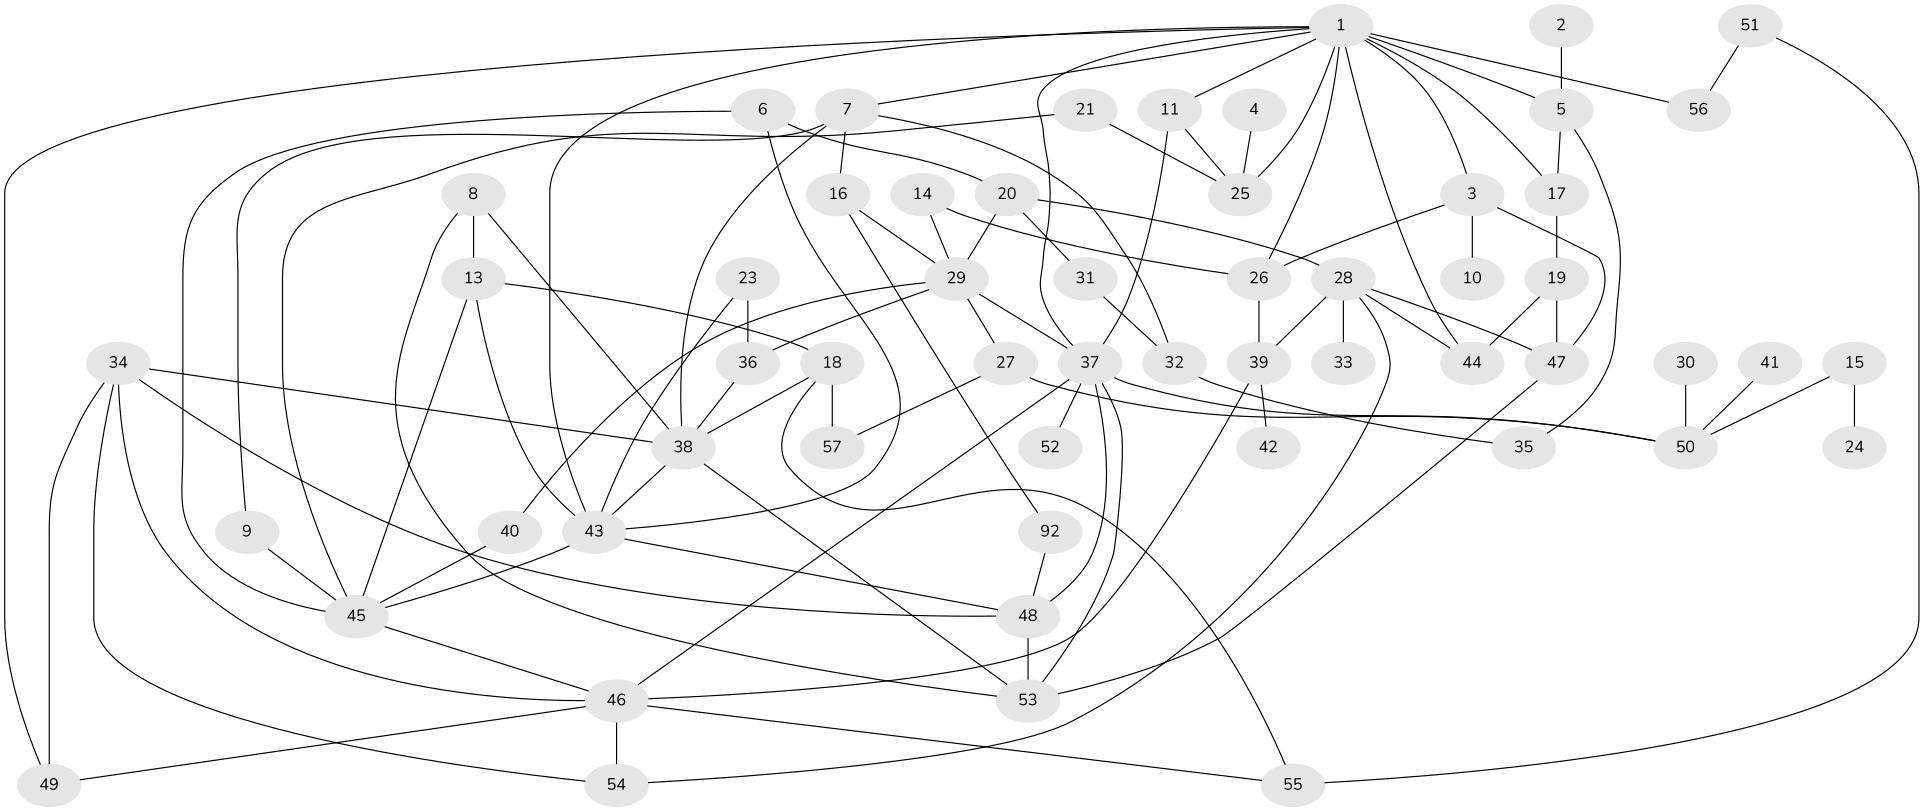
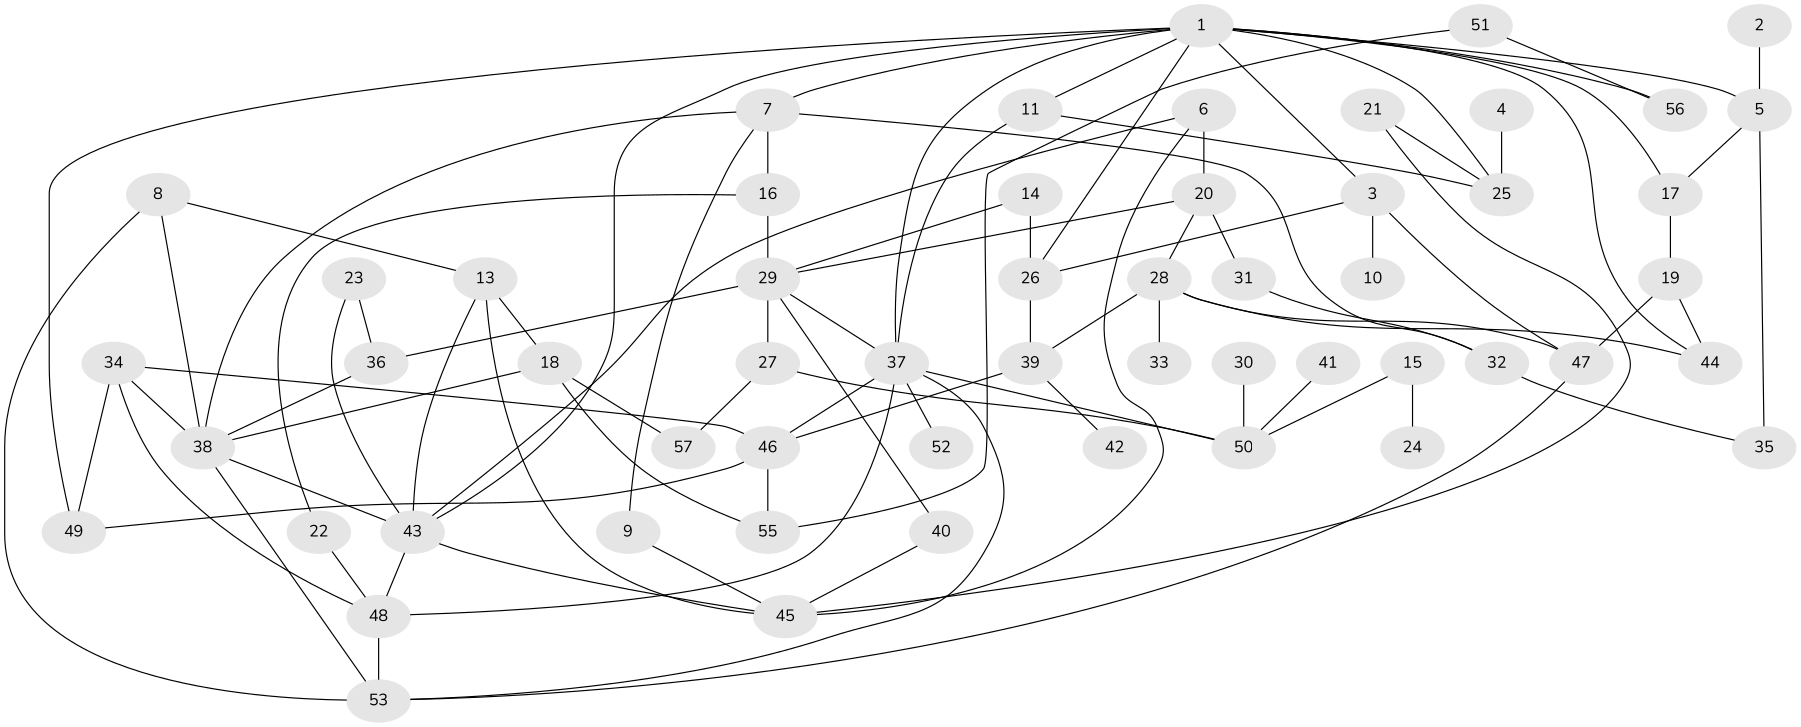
(1050, 532) -> (319, 532)
(487, 659) -> none
(617, 785) -> none
